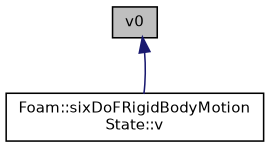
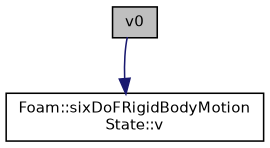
(145, 73) -> (125, 58)
